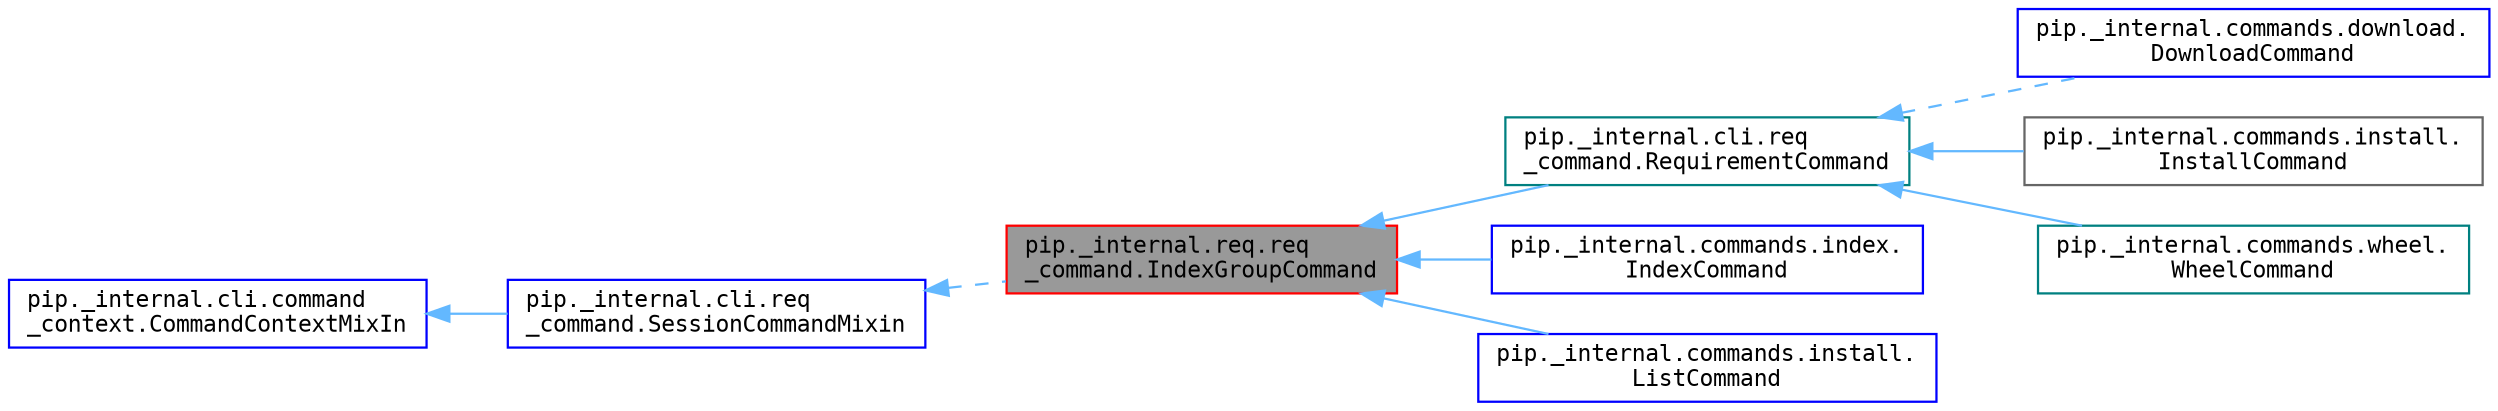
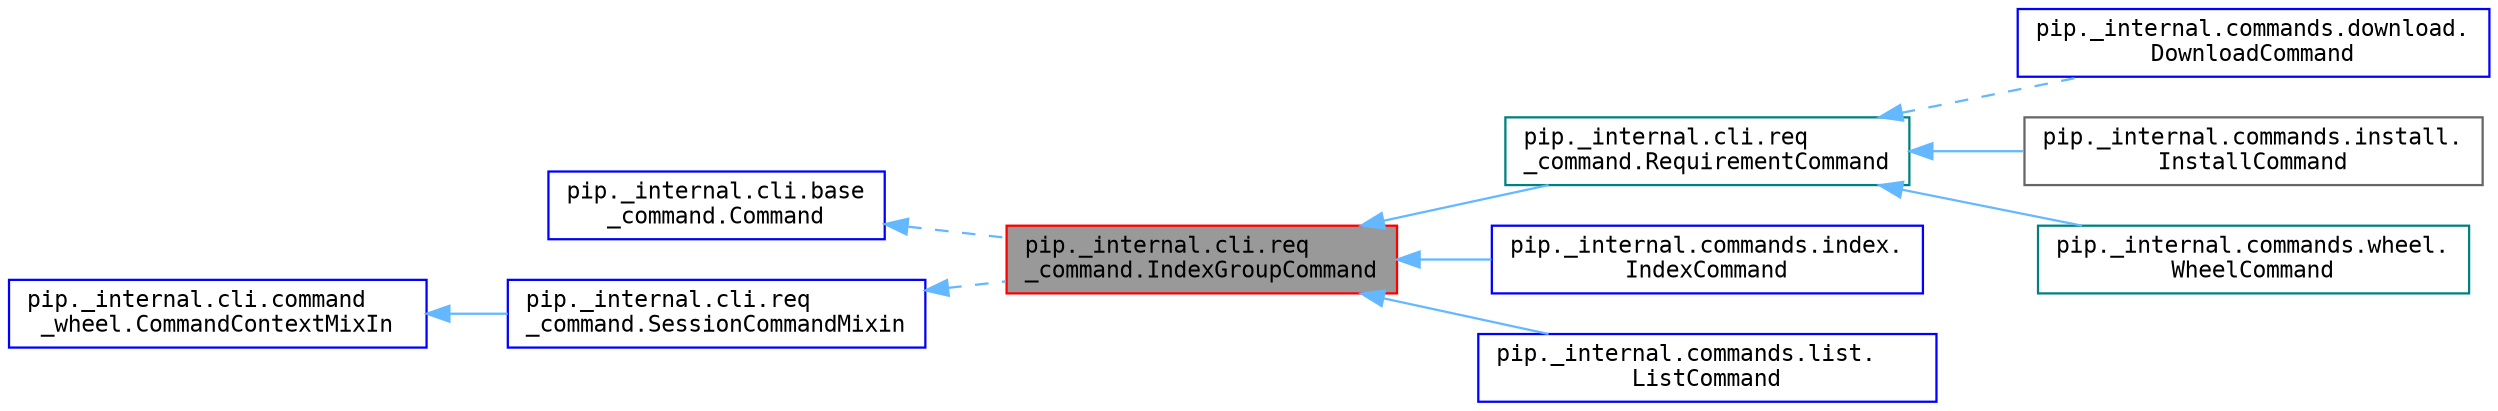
none -> (717, 205)
(1202, 260) -> (1202, 260)
(218, 314) -> (218, 314)
(1707, 368) -> (1707, 368)
